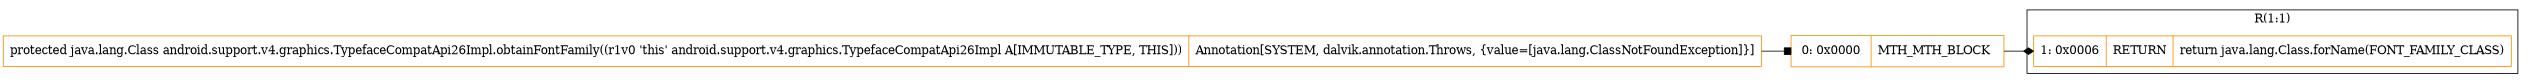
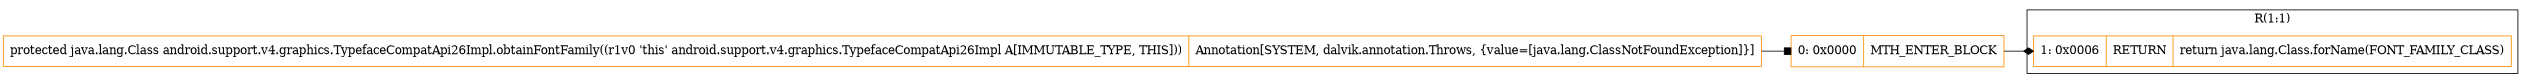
(1934, 51) -> (1934, 51)
